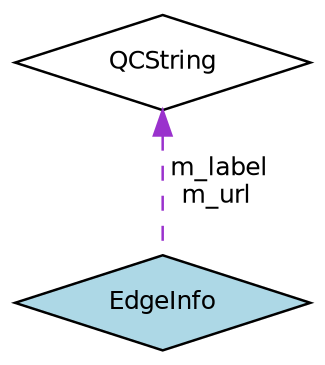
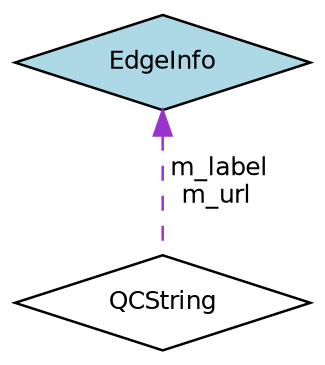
(163, 195) -> (163, 195)
